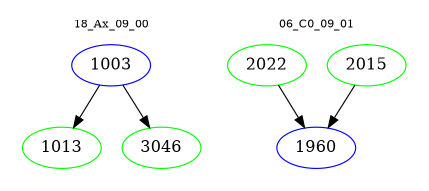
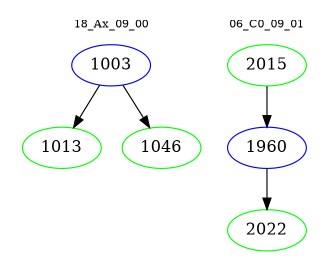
(288, 101) -> (267, 183)
(162, 148) -> (162, 148)
